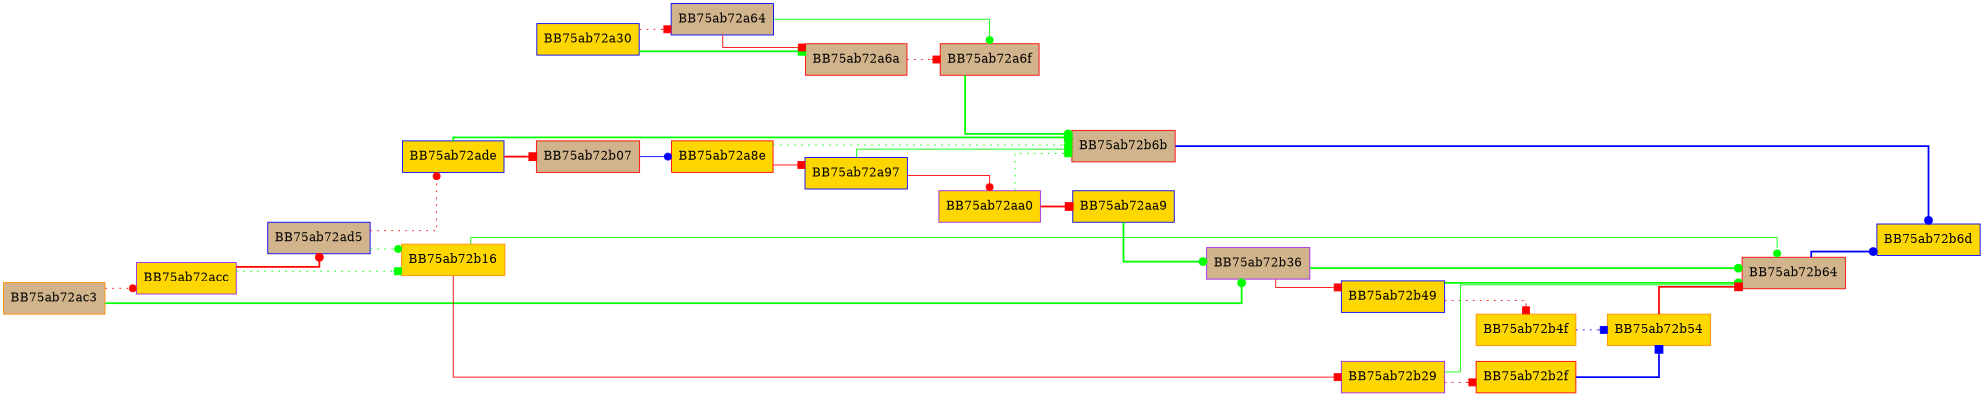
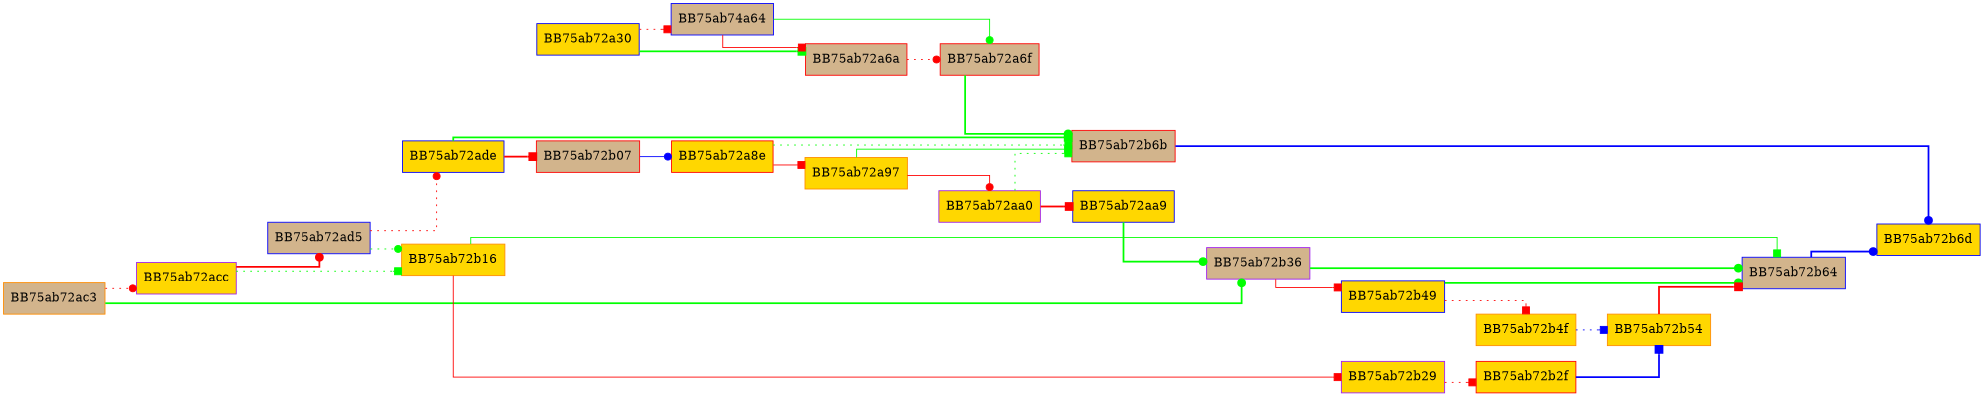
(722, 19) -> (722, 19)
(920, 60) -> (920, 60)
(856, 173) -> (856, 173)
(1093, 237) -> (1093, 237)
(1794, 273) -> (1794, 273)
(1460, 293) -> none
